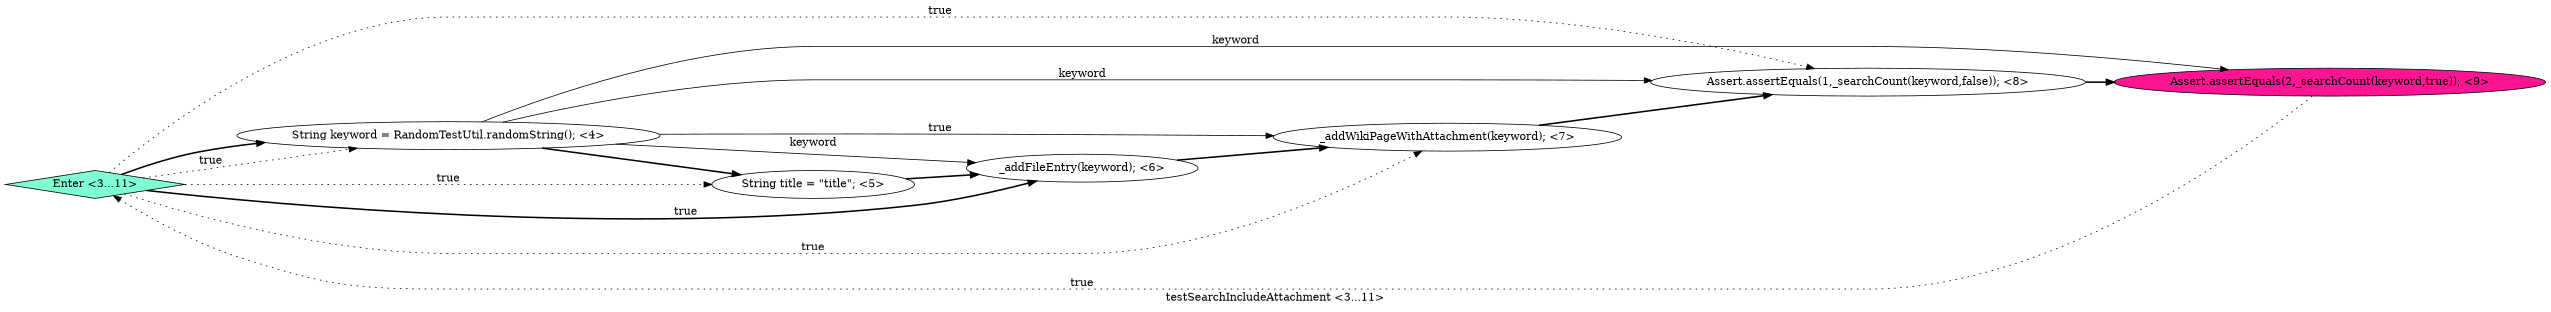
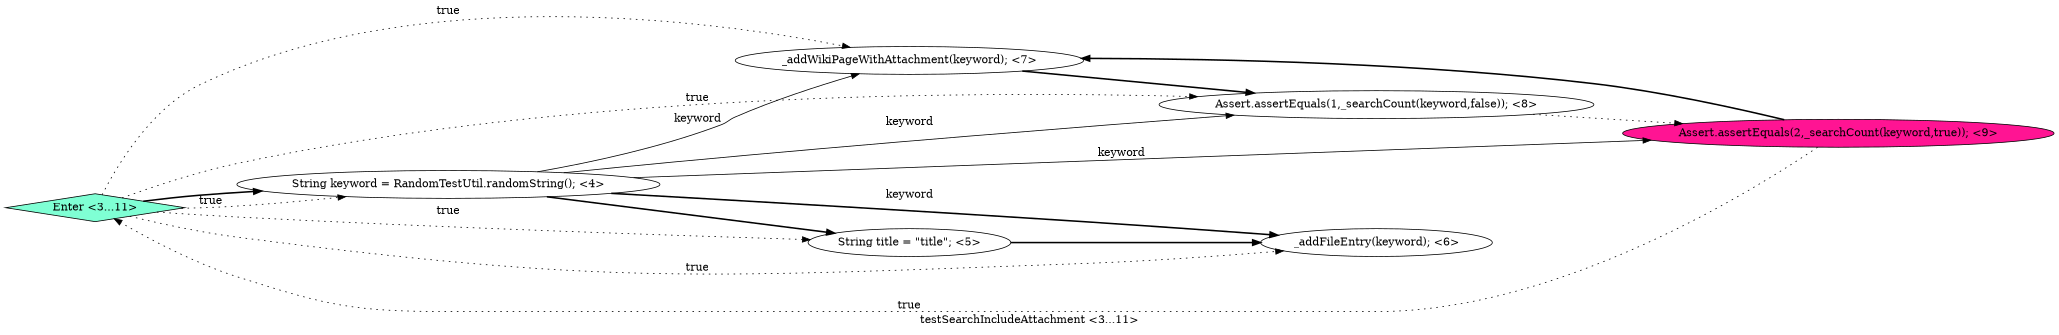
(2096, 82) -> (1604, 119)
(940, 128) -> (698, 119)
(792, 153) -> (941, 213)
(1248, 154) -> (1439, 70)
(588, 218) -> (701, 274)
